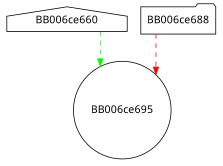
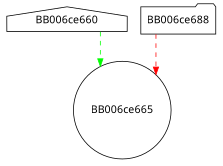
(122, 110) -> (122, 110)
